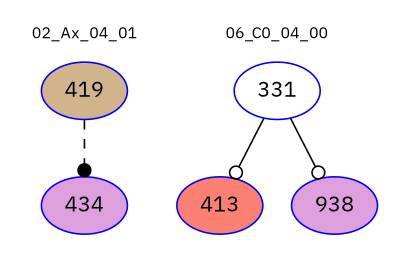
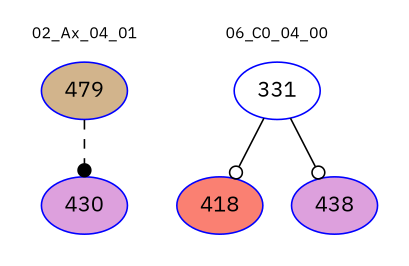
(84, 91) -> (84, 91)
(84, 206) -> (84, 206)
(220, 206) -> (220, 206)
(335, 206) -> (335, 206)
